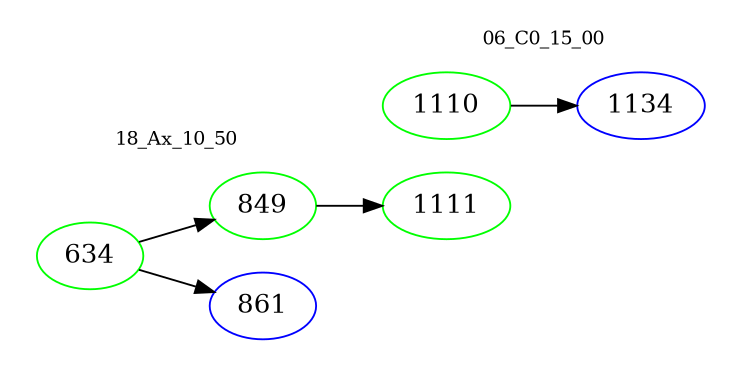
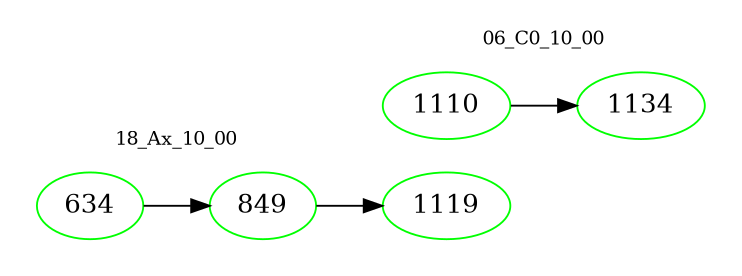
(544, 40) -> (544, 40)
(641, 106) -> (641, 106)
(177, 140) -> (177, 140)
(447, 206) -> (447, 206)
(263, 306) -> none
